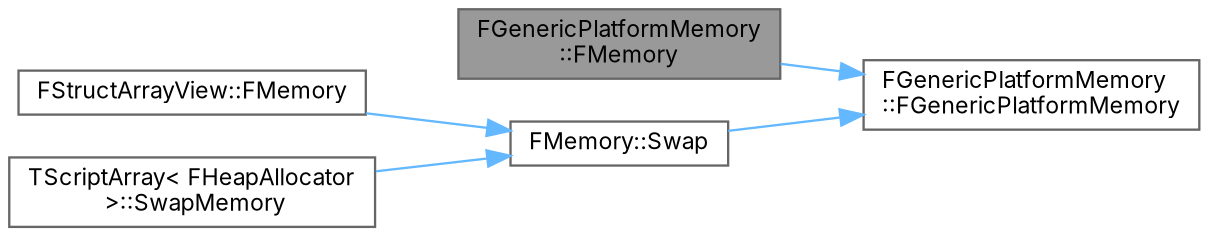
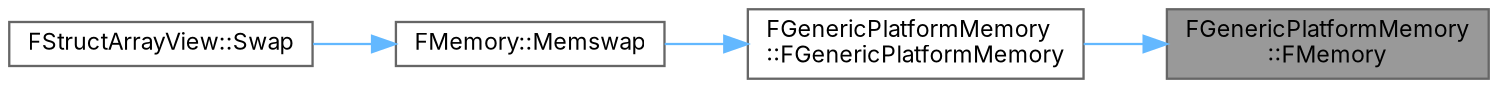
(810, 68) -> (1114, 44)
(192, 93) -> (161, 44)
(619, 144) -> (530, 44)
(192, 192) -> none
